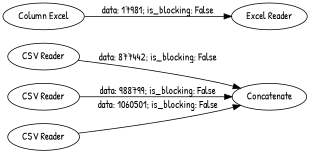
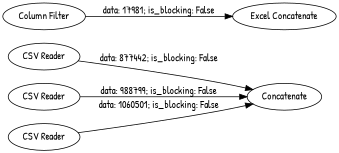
(44, 16) -> (44, 16)
(269, 16) -> (284, 16)
